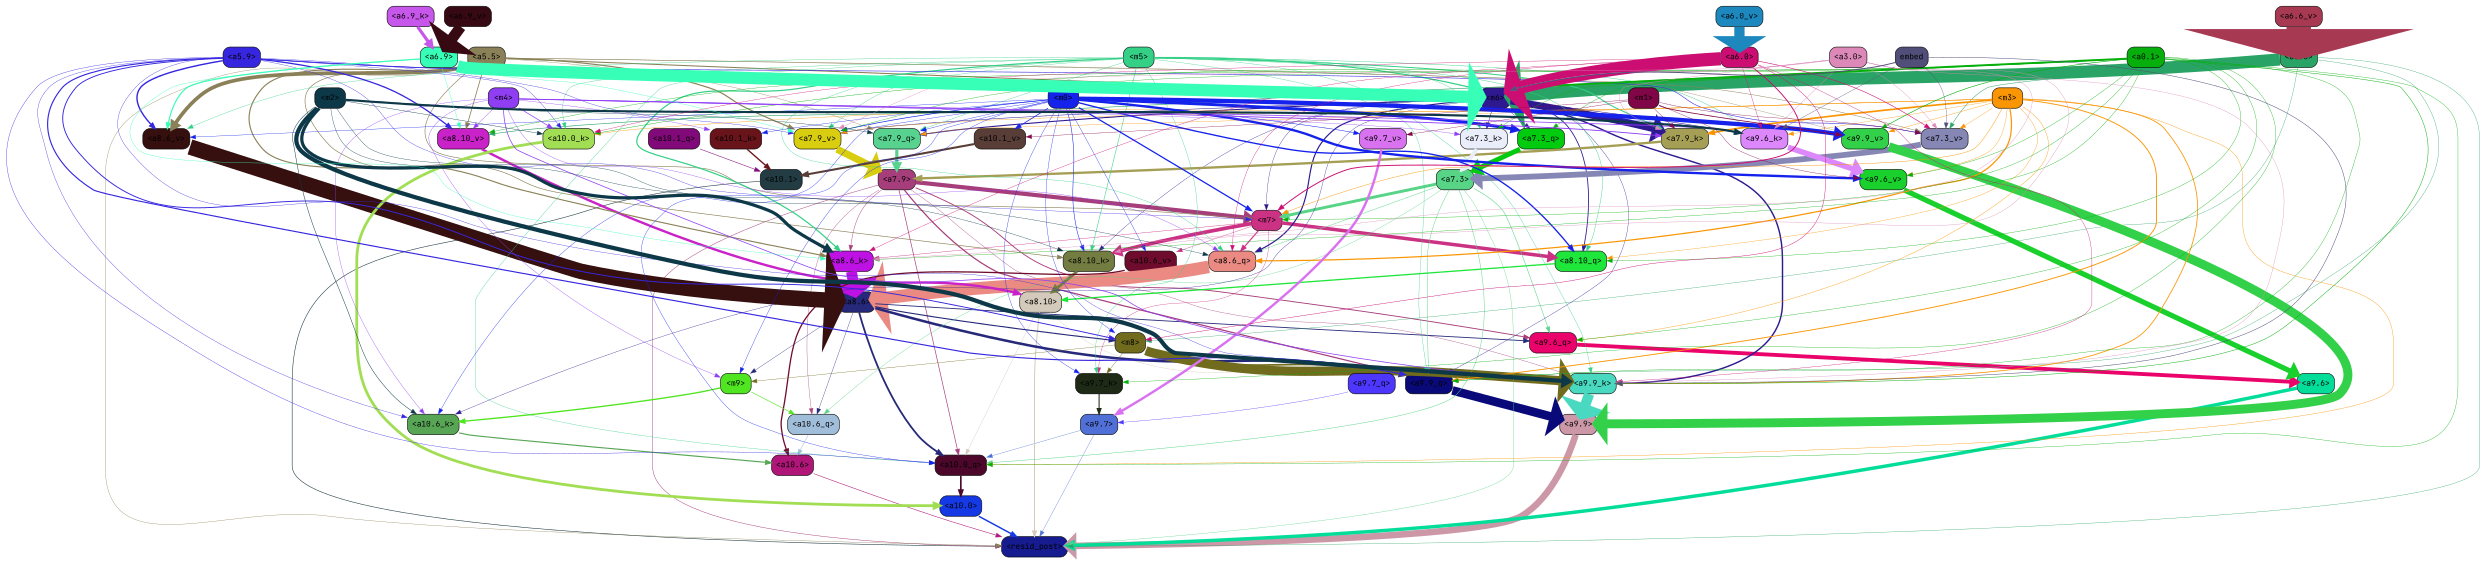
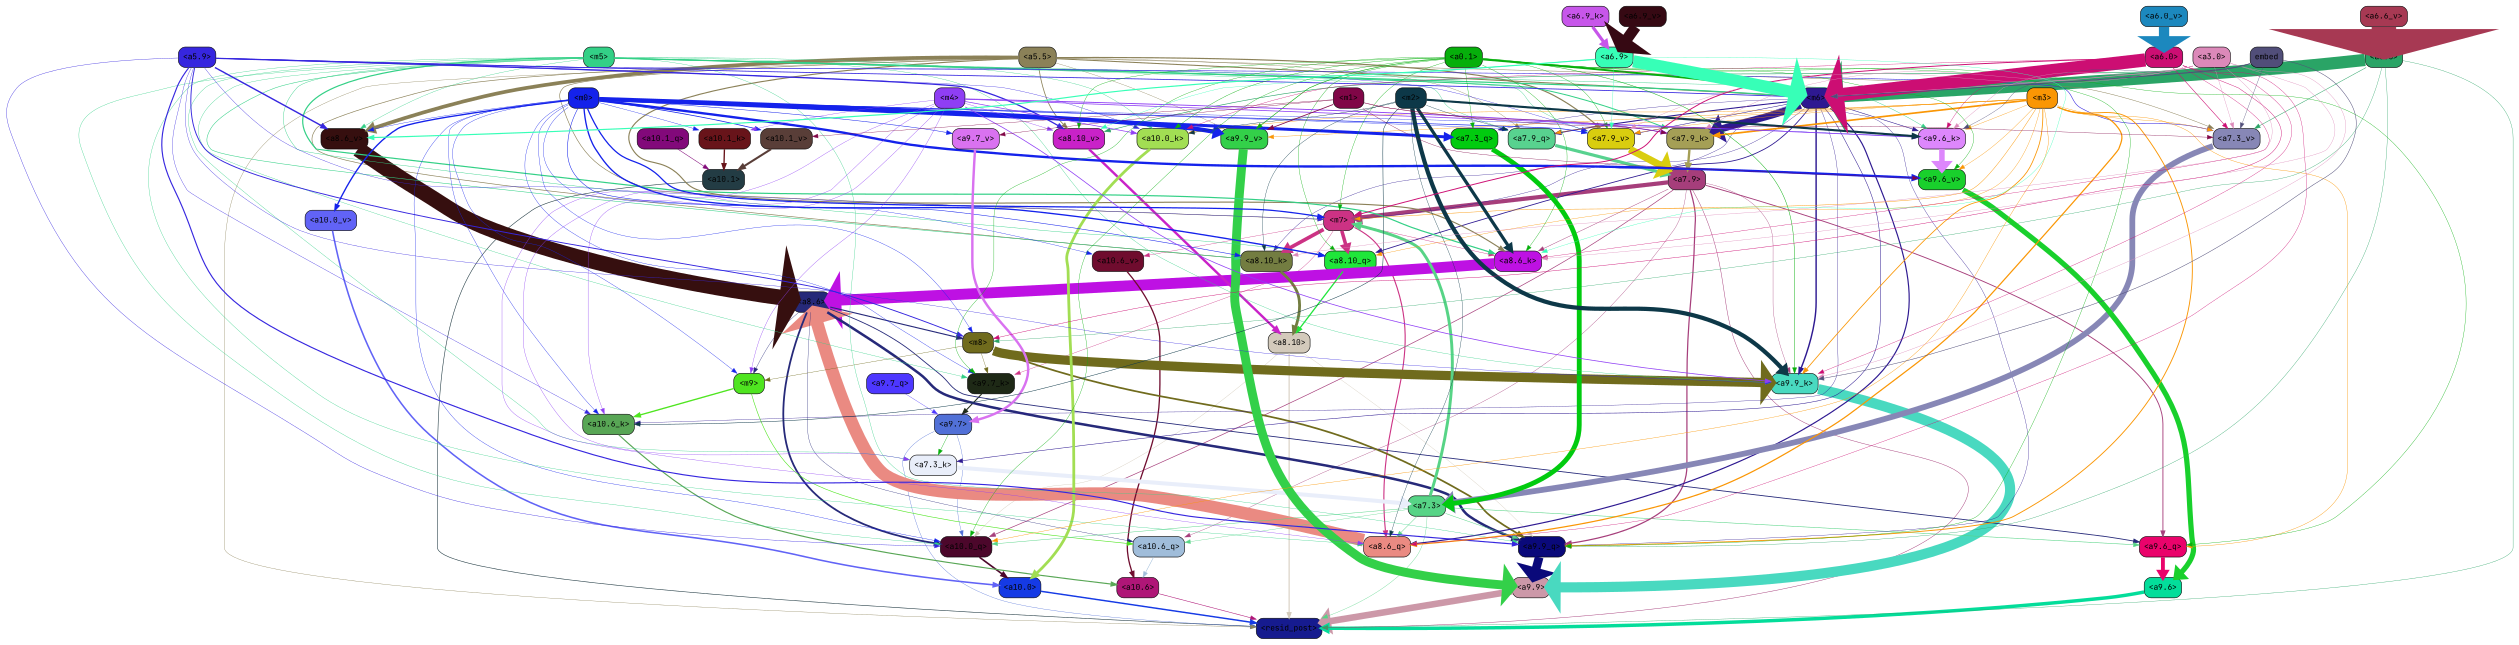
(1810, 74) -> (944, 442)
none -> (331, 220)
